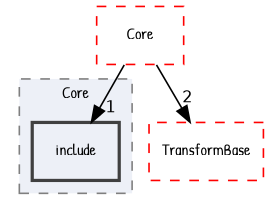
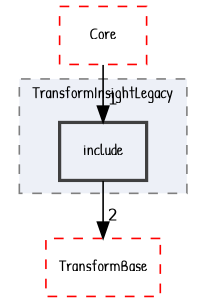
(169, 86) -> (103, 204)
(76, 94) -> (103, 94)
